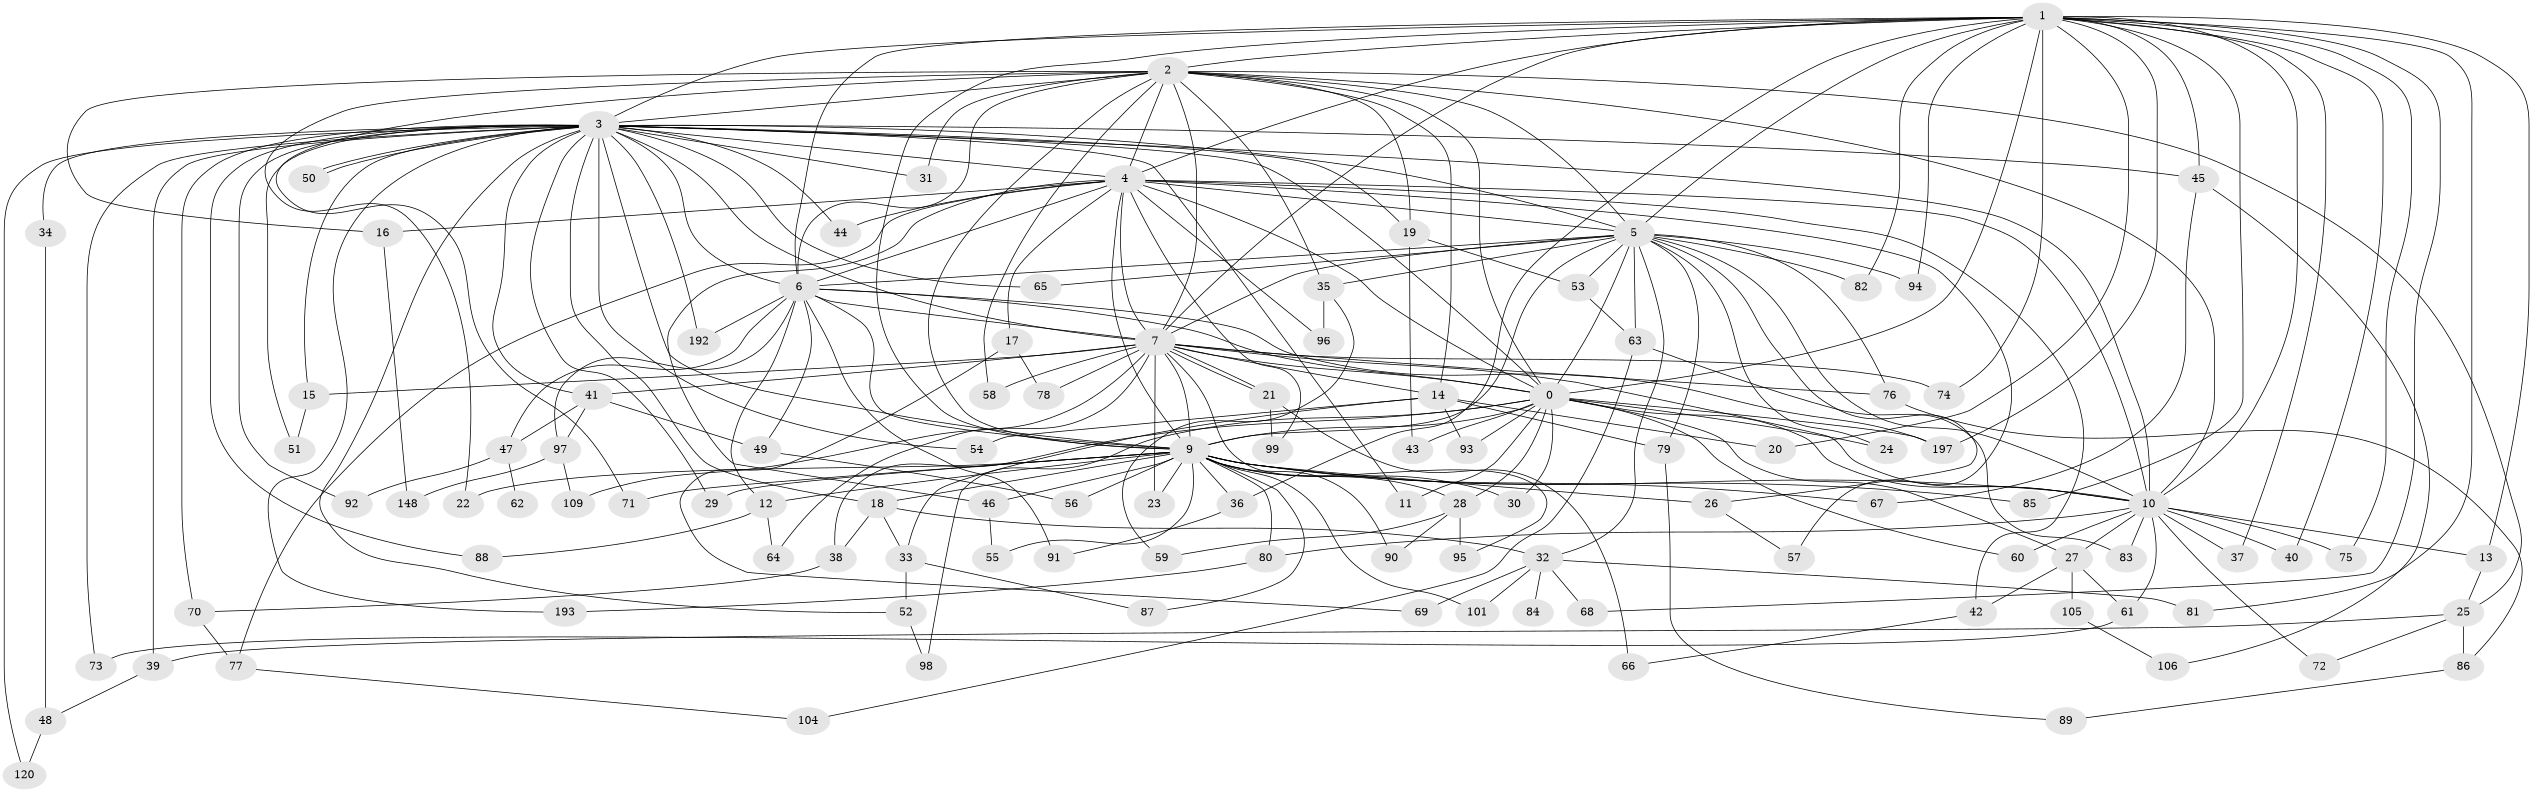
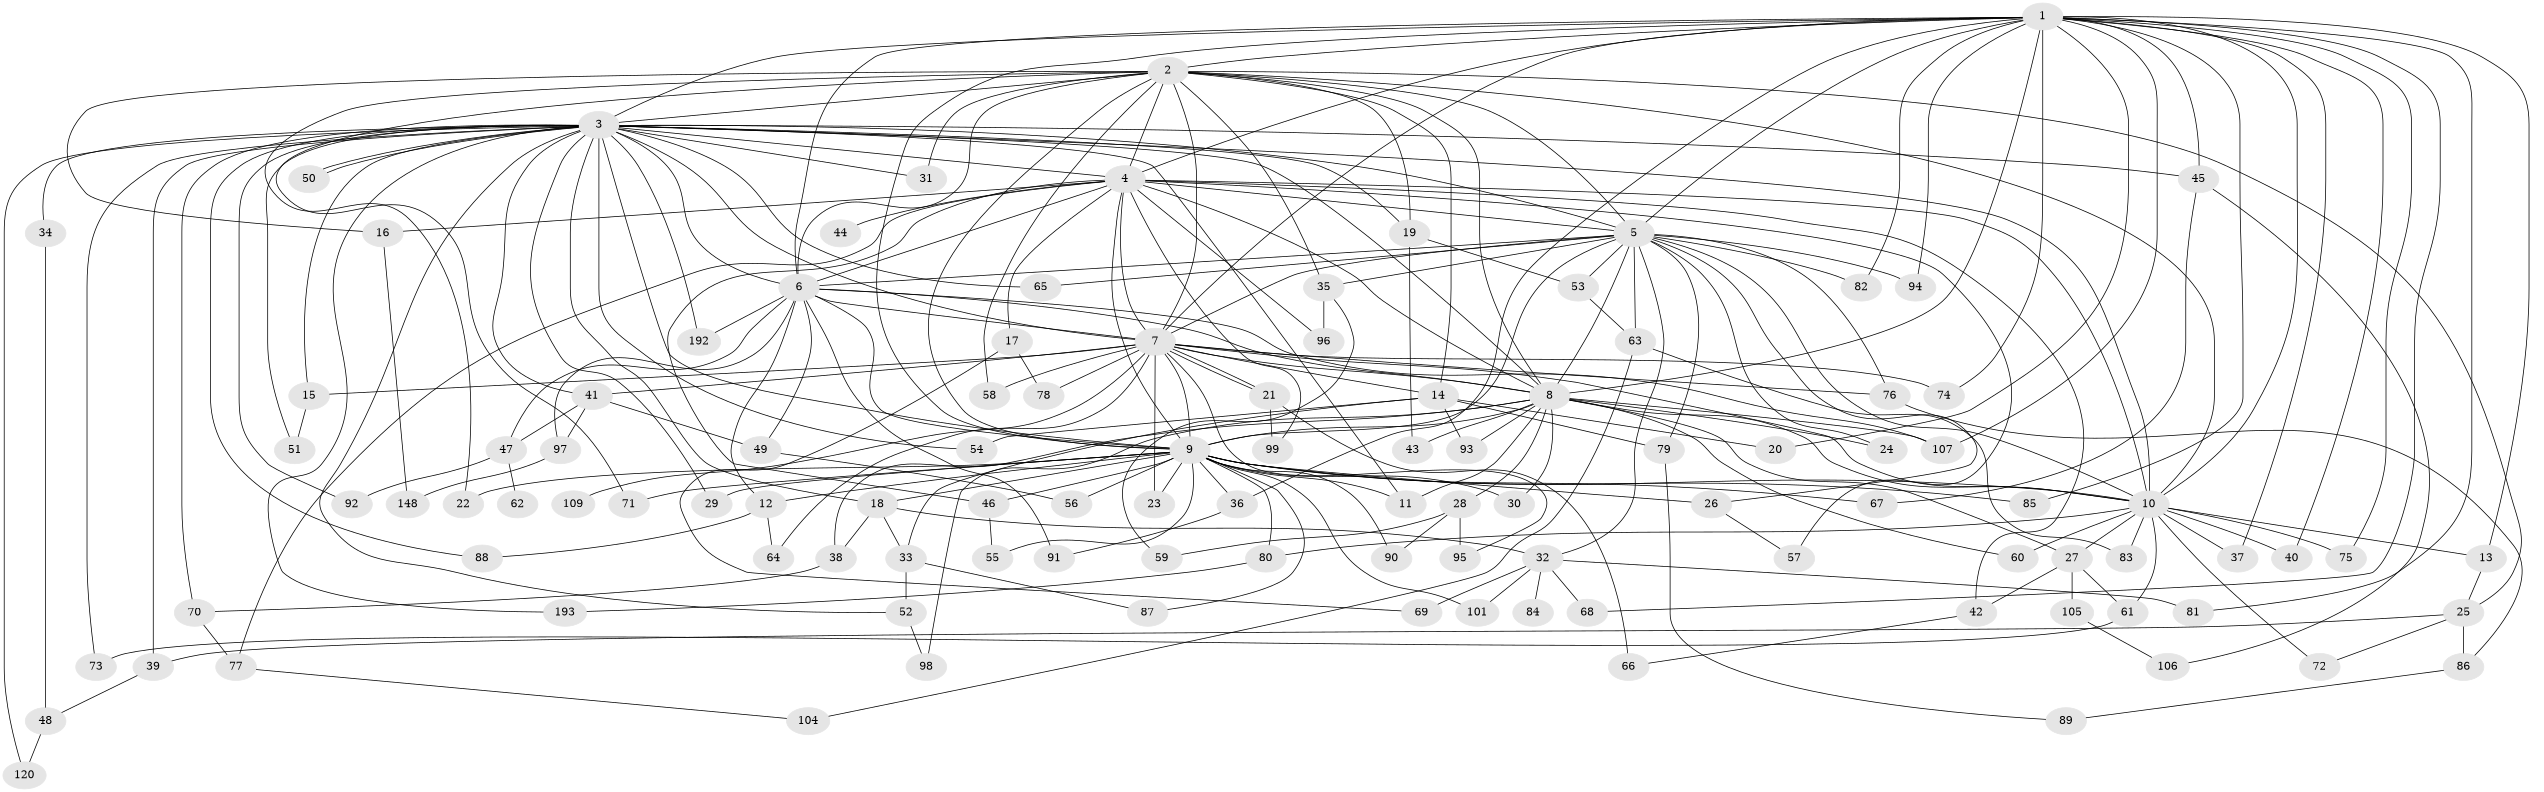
(741, 154) -> none
(1550, 396) -> (1550, 396)
(1943, 450) -> (1943, 450)
(566, 474) -> none
(1325, 476) -> (1344, 483)
